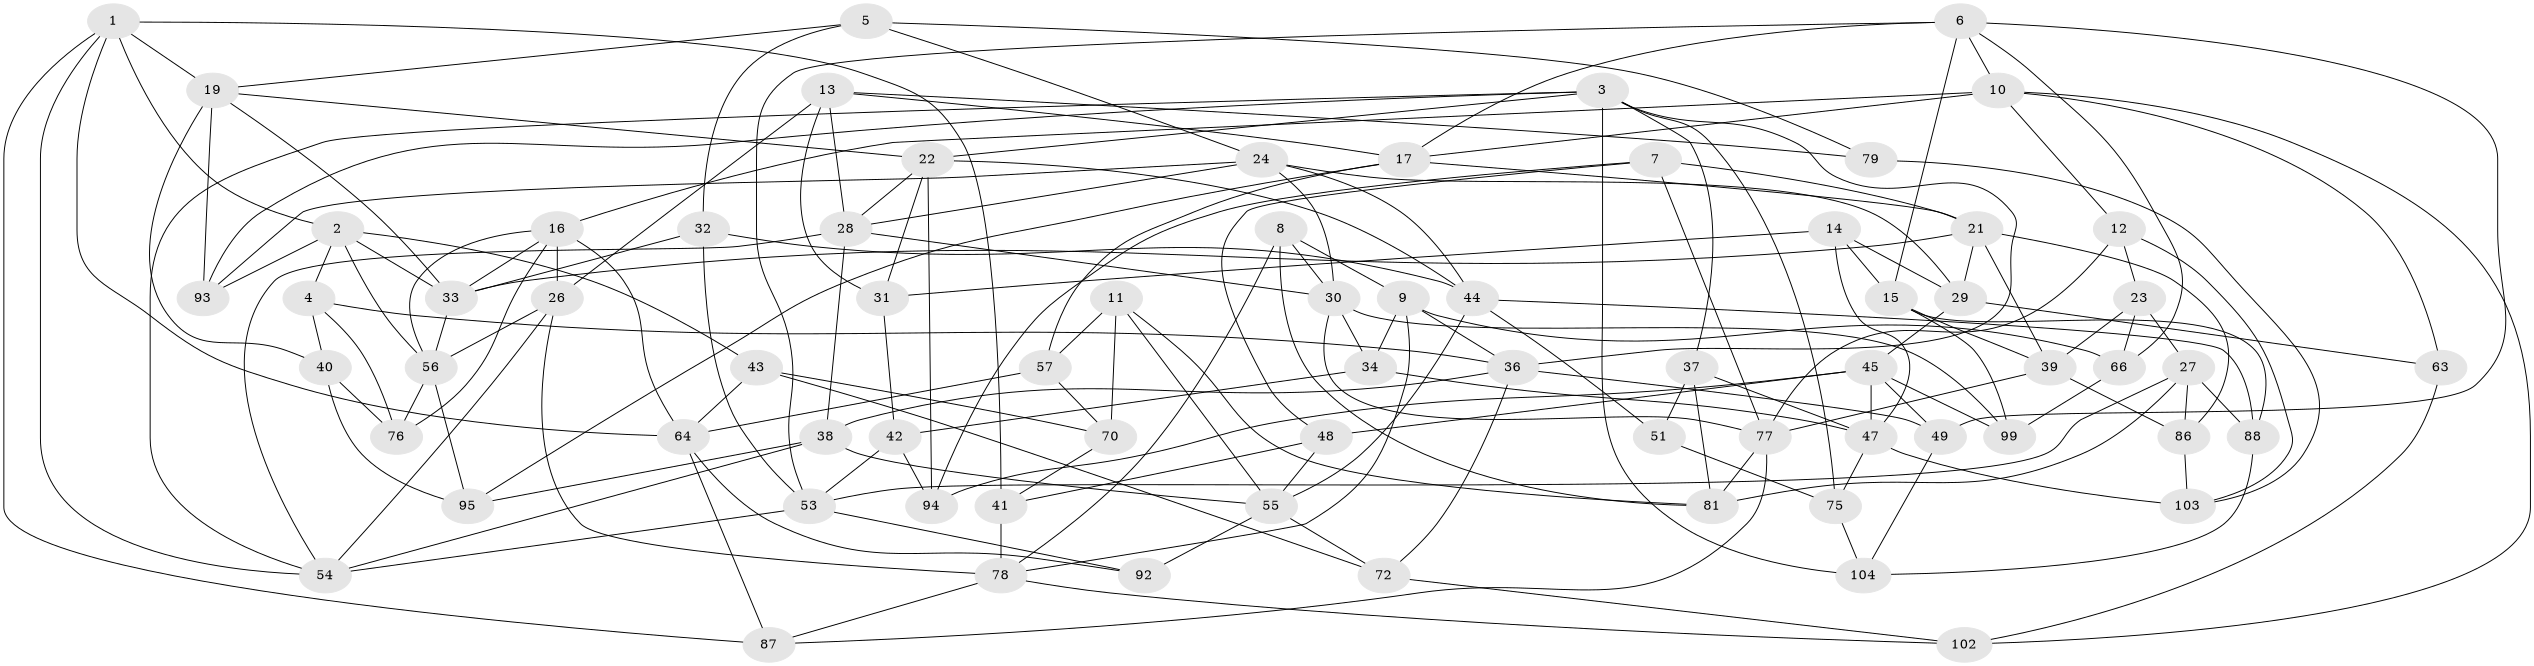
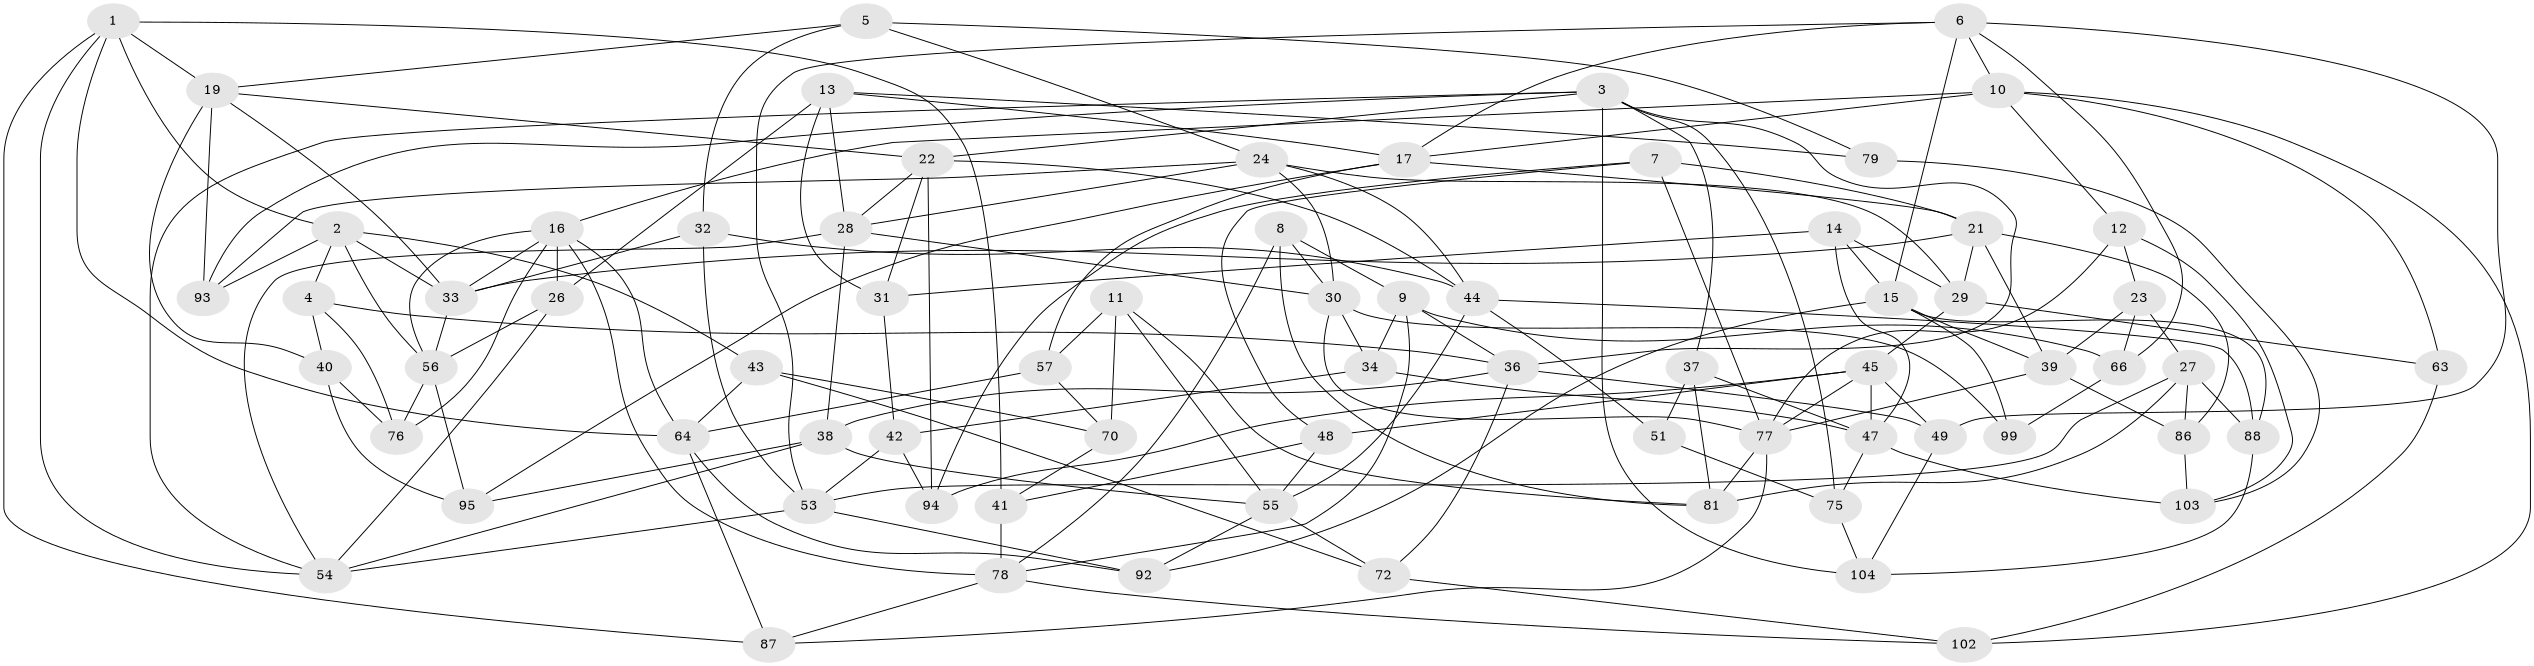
(1940, 402) -> (1828, 396)
none -> (1514, 426)
(668, 547) -> (693, 506)
